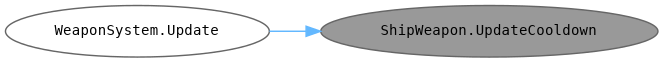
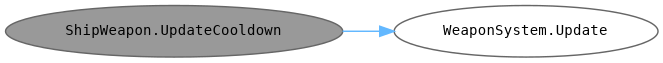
(288, 31) -> (361, 31)
